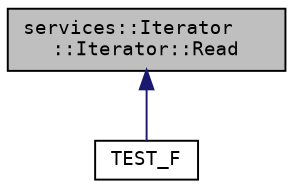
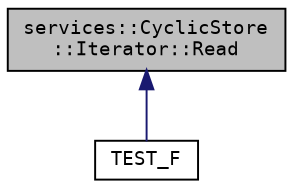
(147, 40) -> (147, 40)
